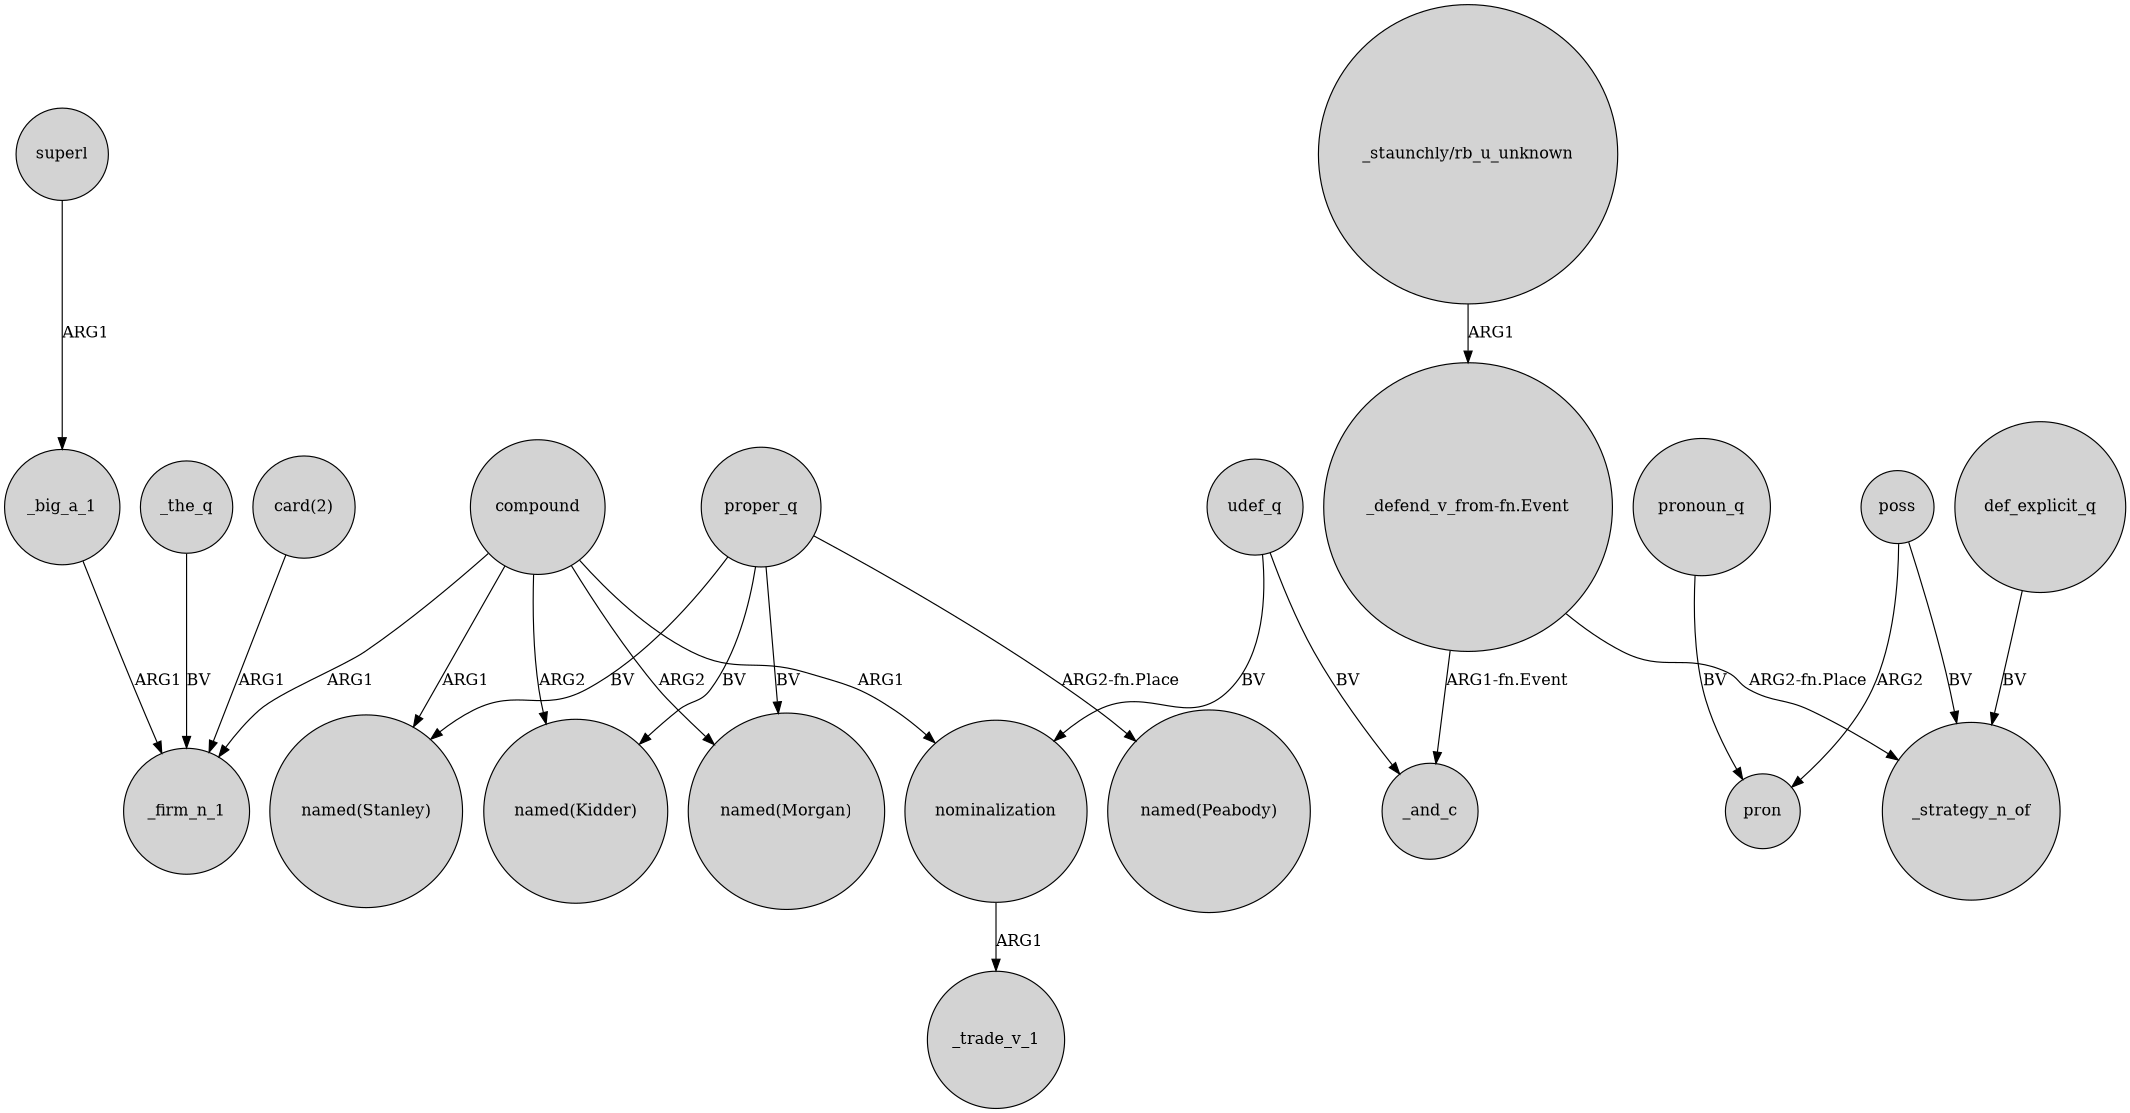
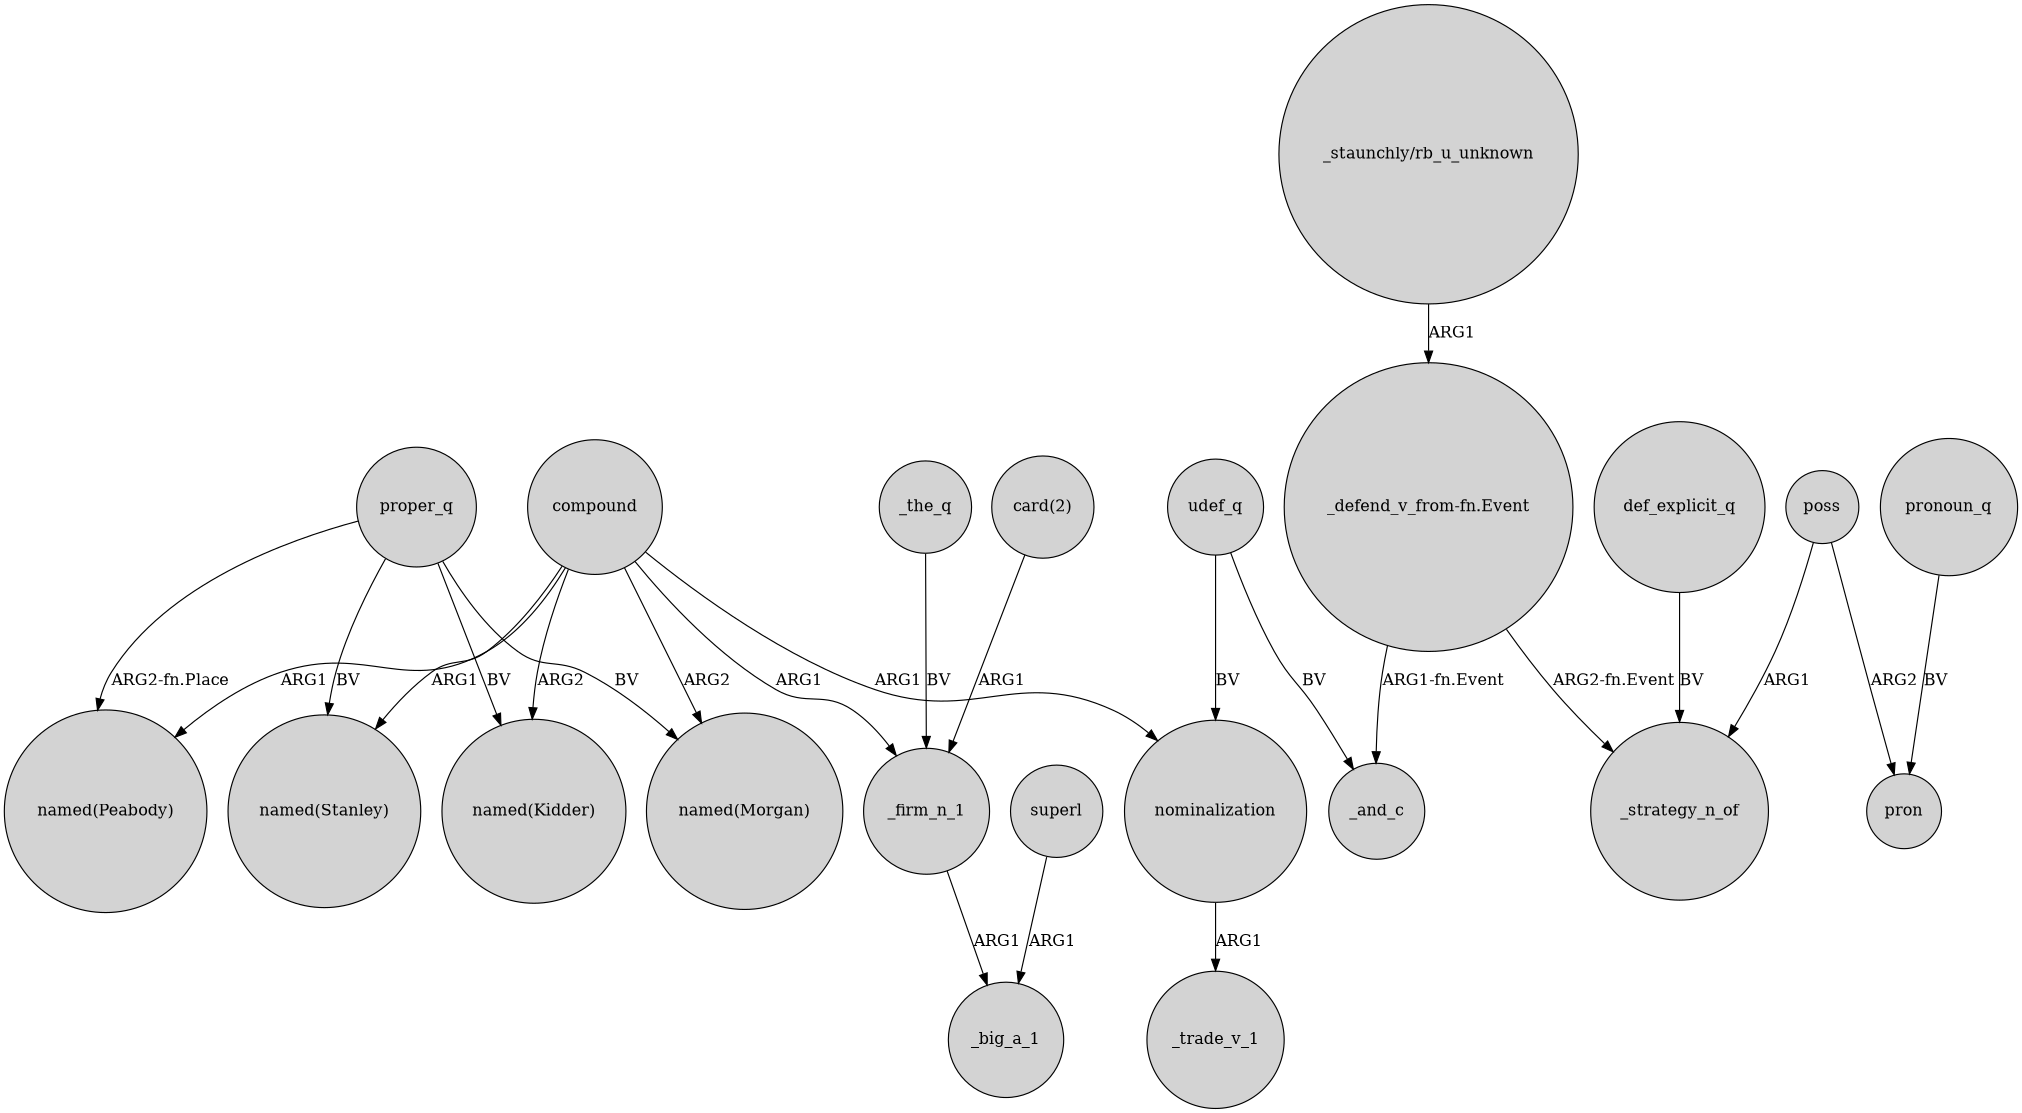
(119, 652) -> (965, 922)
none -> (386, 668)
(1808, 681) -> (1614, 681)
(1960, 681) -> (1787, 681)
